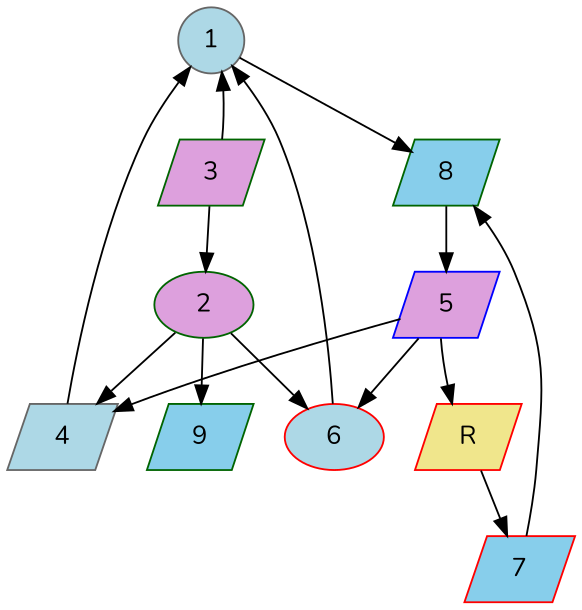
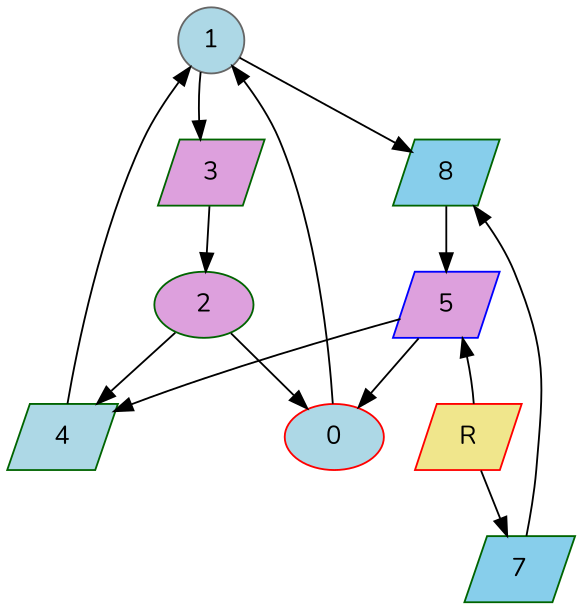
(224, 115) -> (199, 96)
(444, 362) -> (471, 380)
(63, 437) -> (63, 437)
(200, 437) -> none
(334, 437) -> (334, 437)
(520, 569) -> (520, 569)
